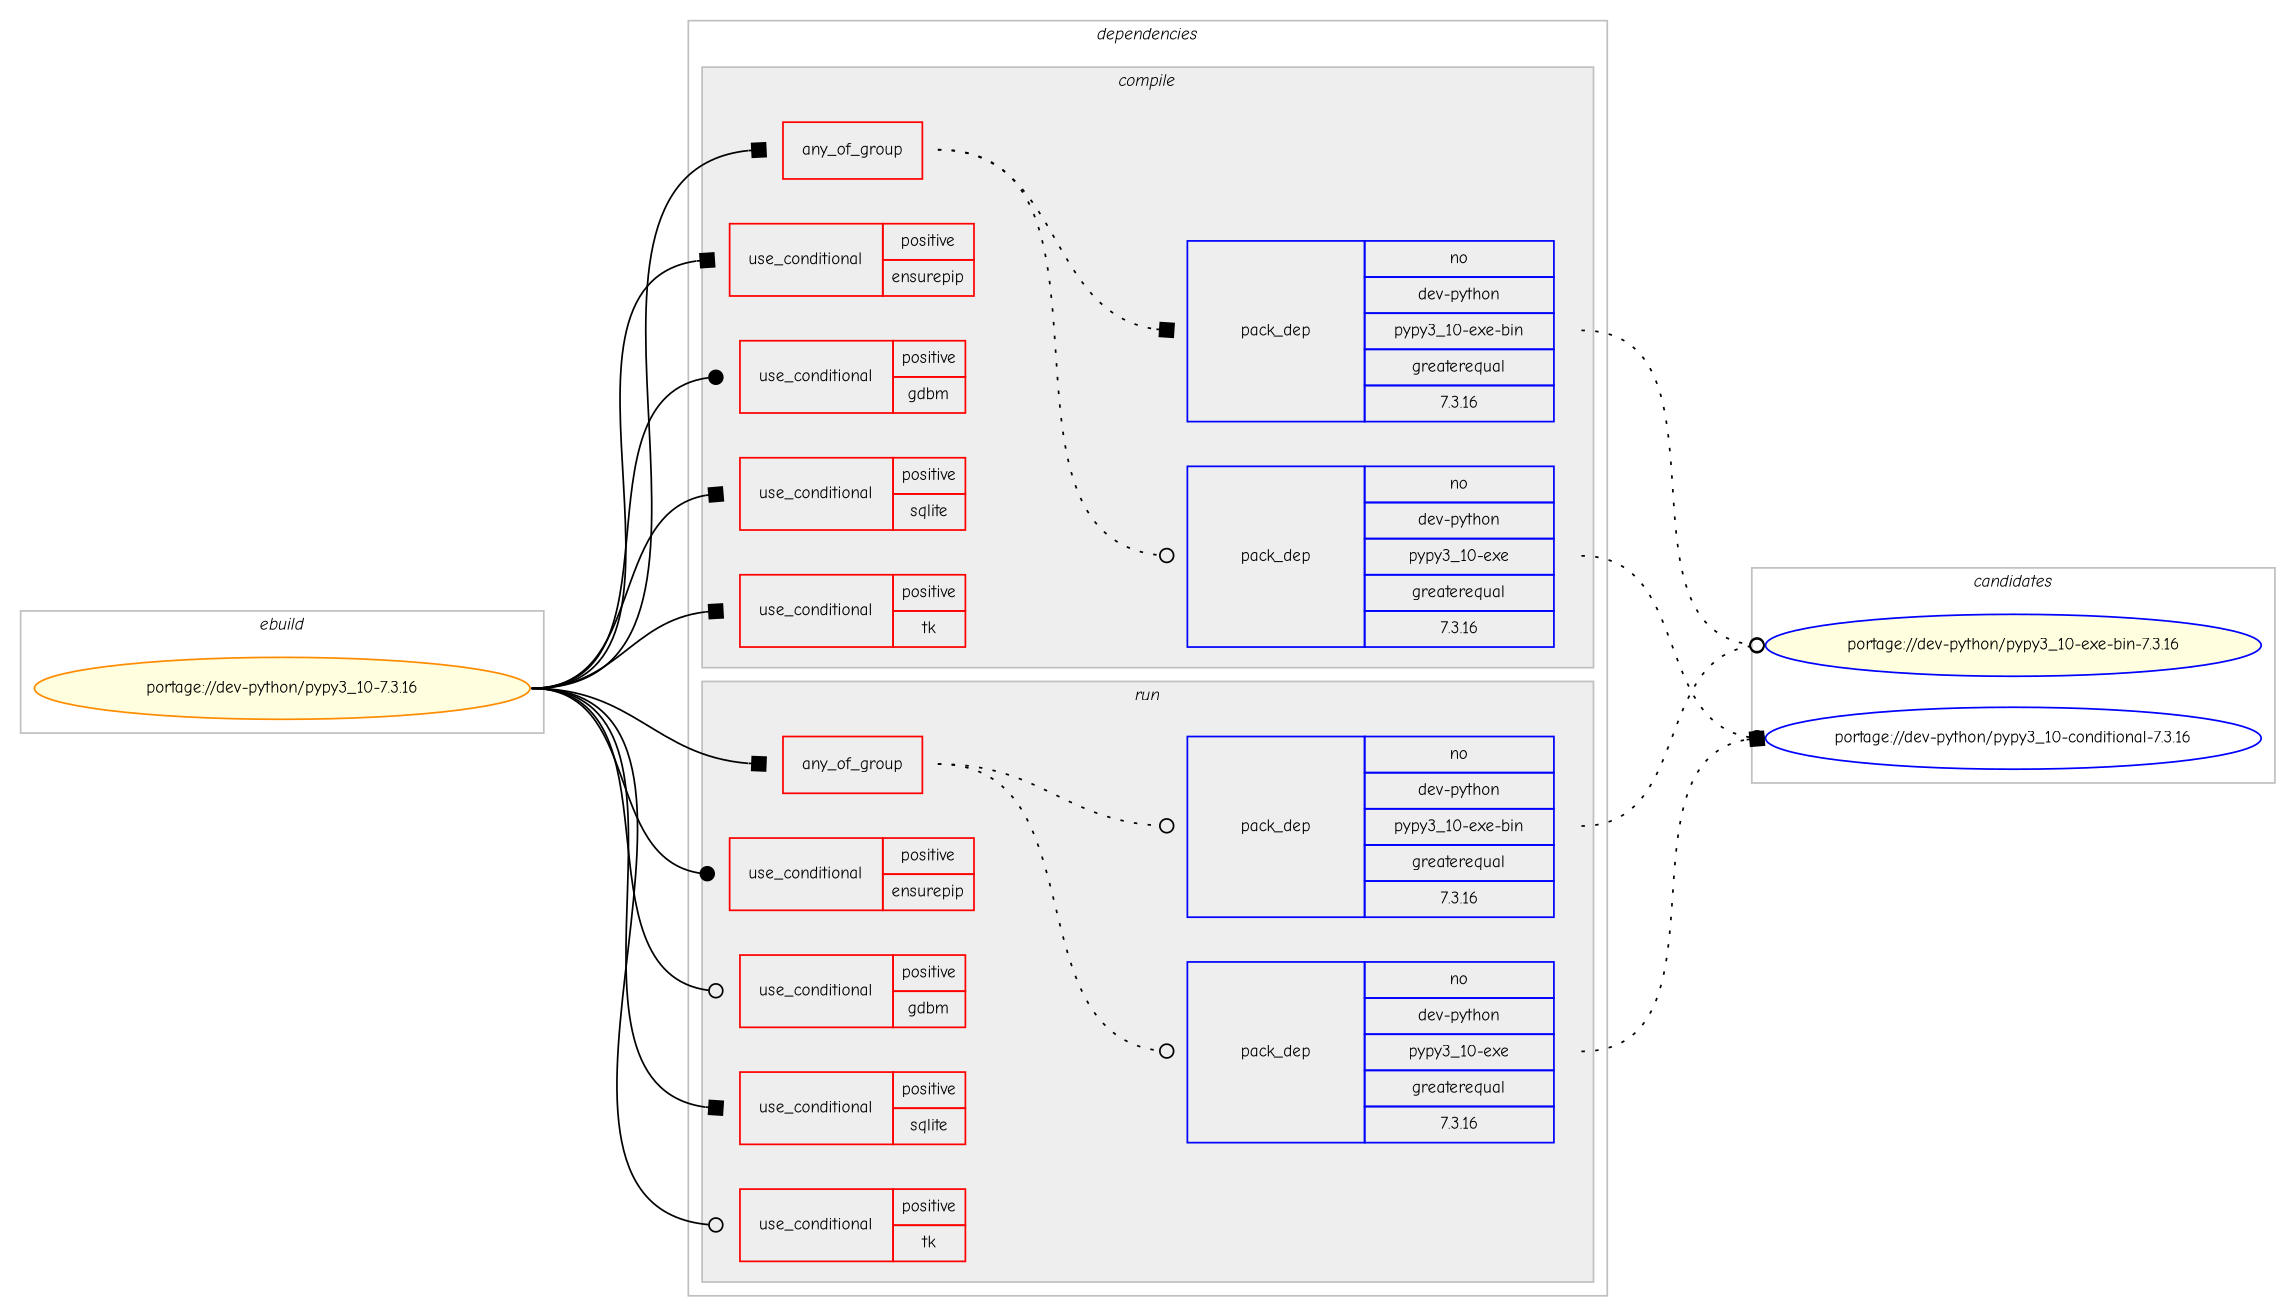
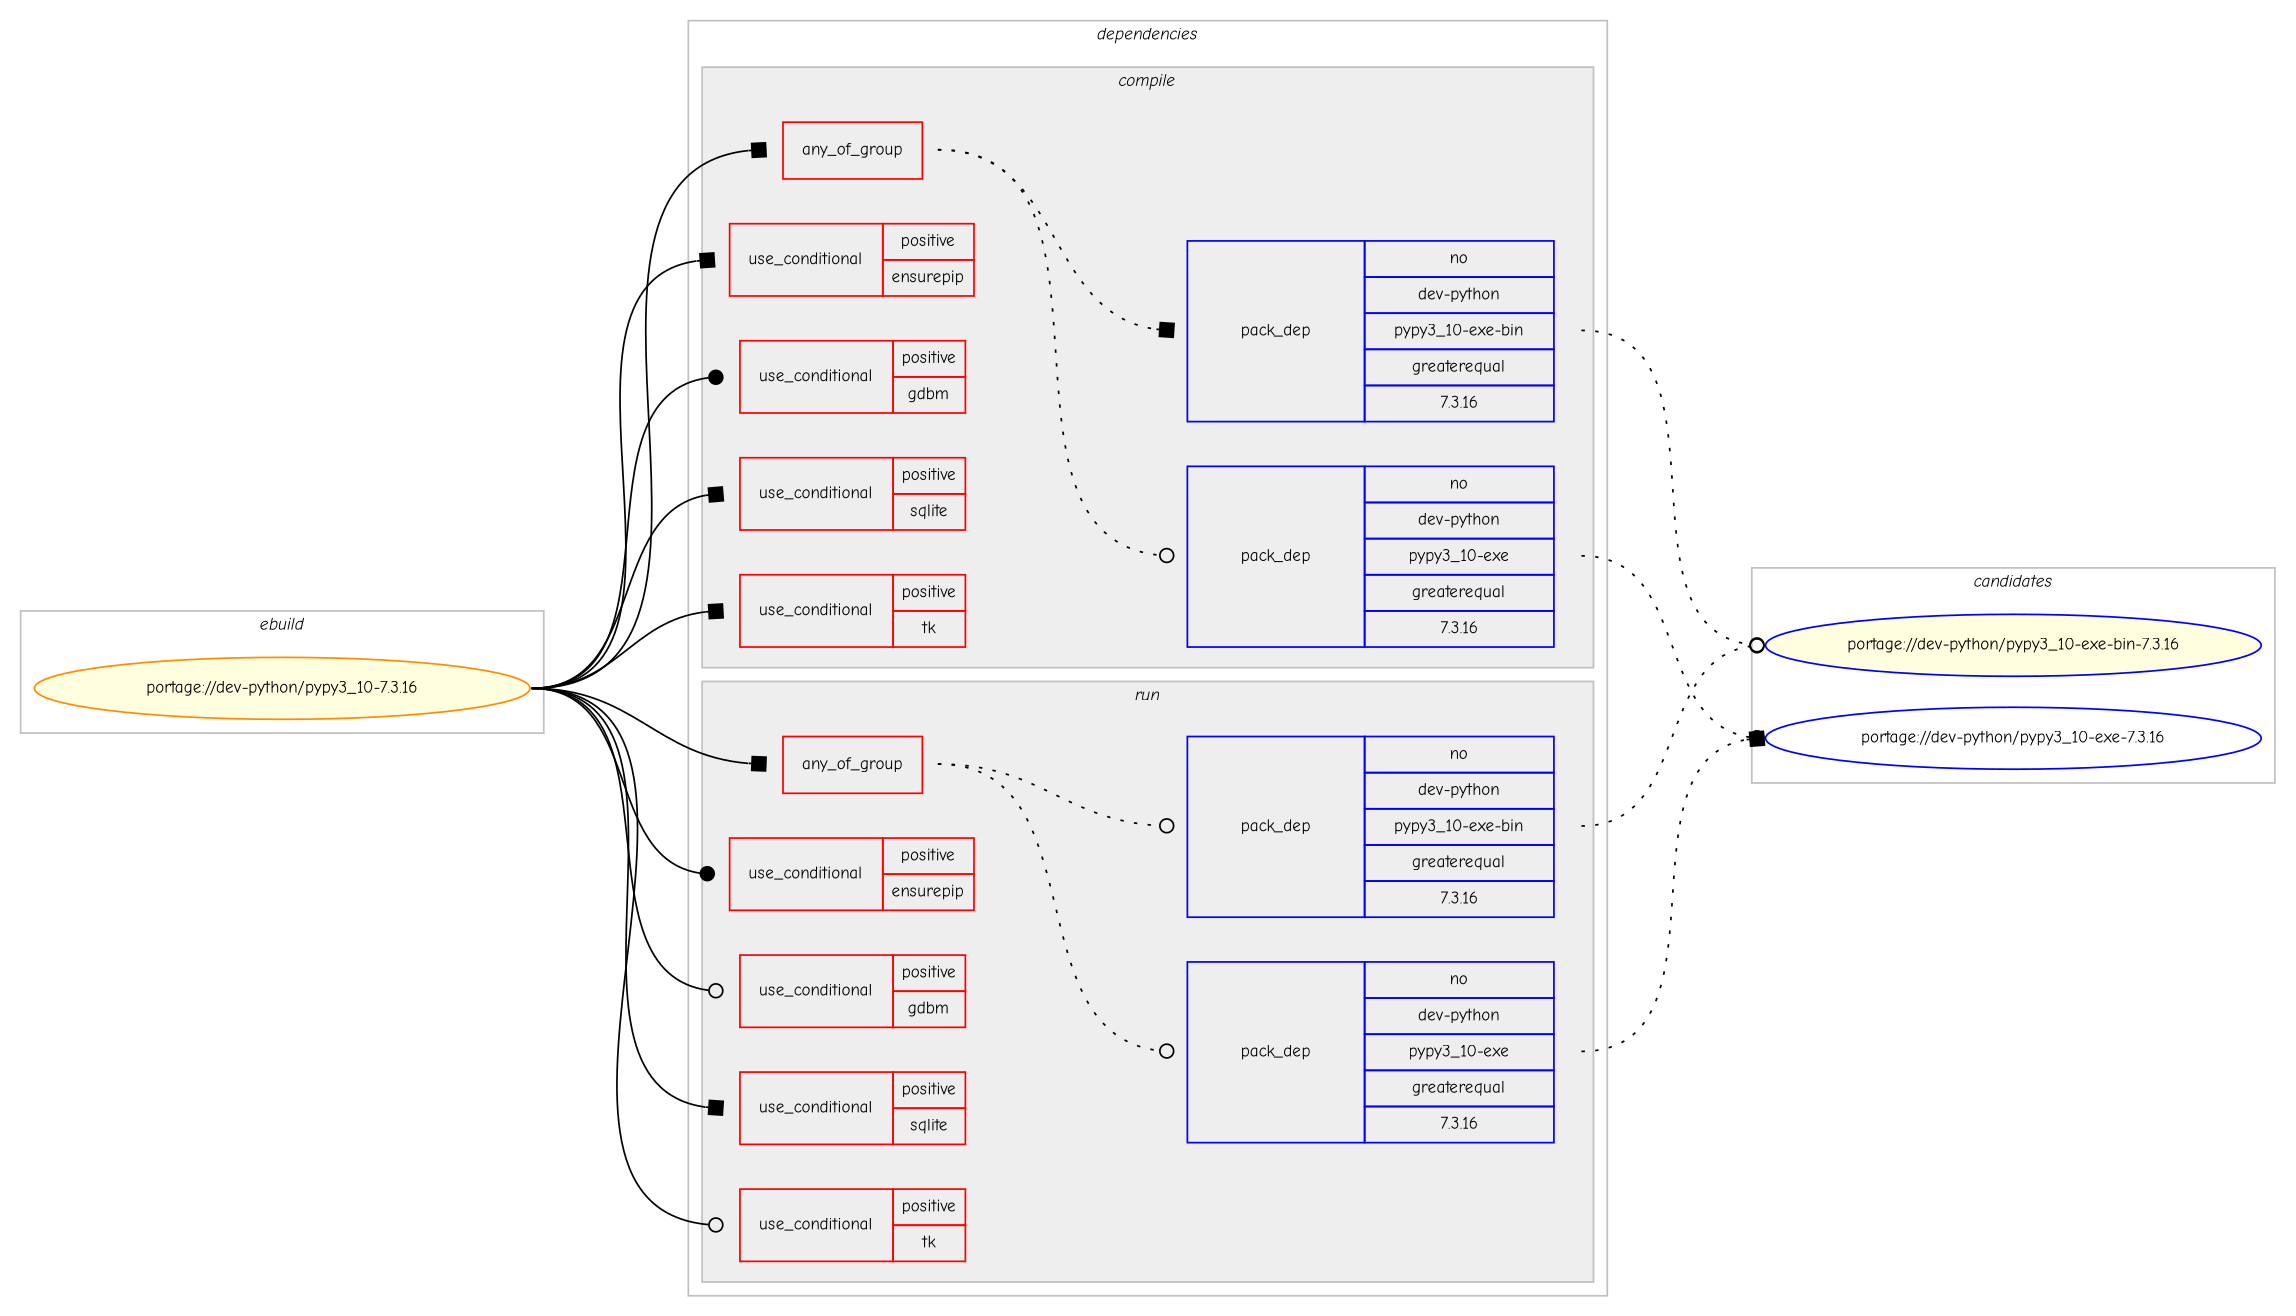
(2013, 738) -> (2013, 738)
